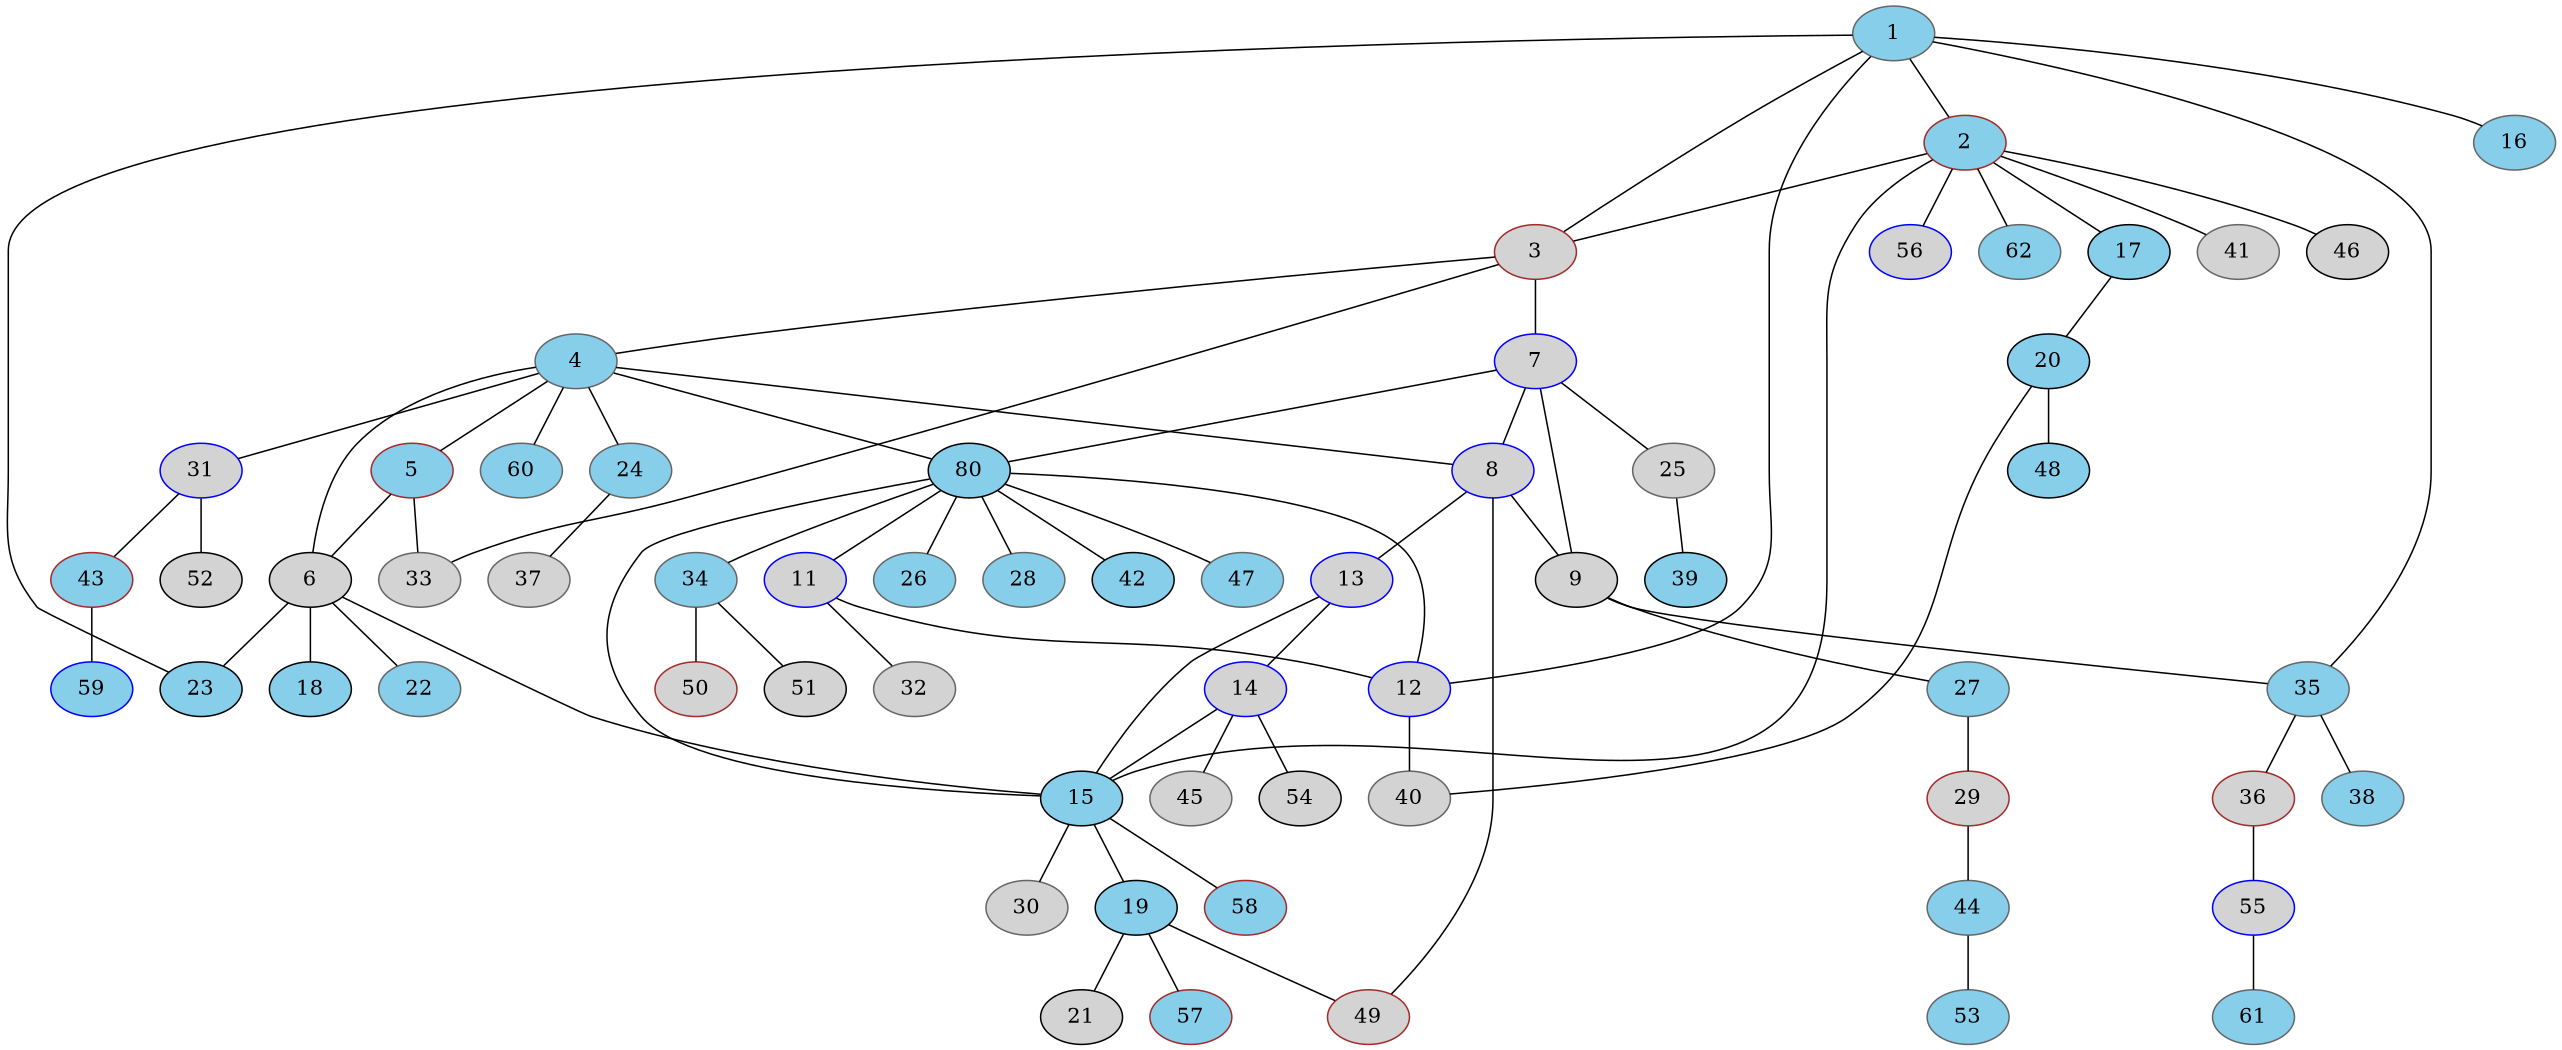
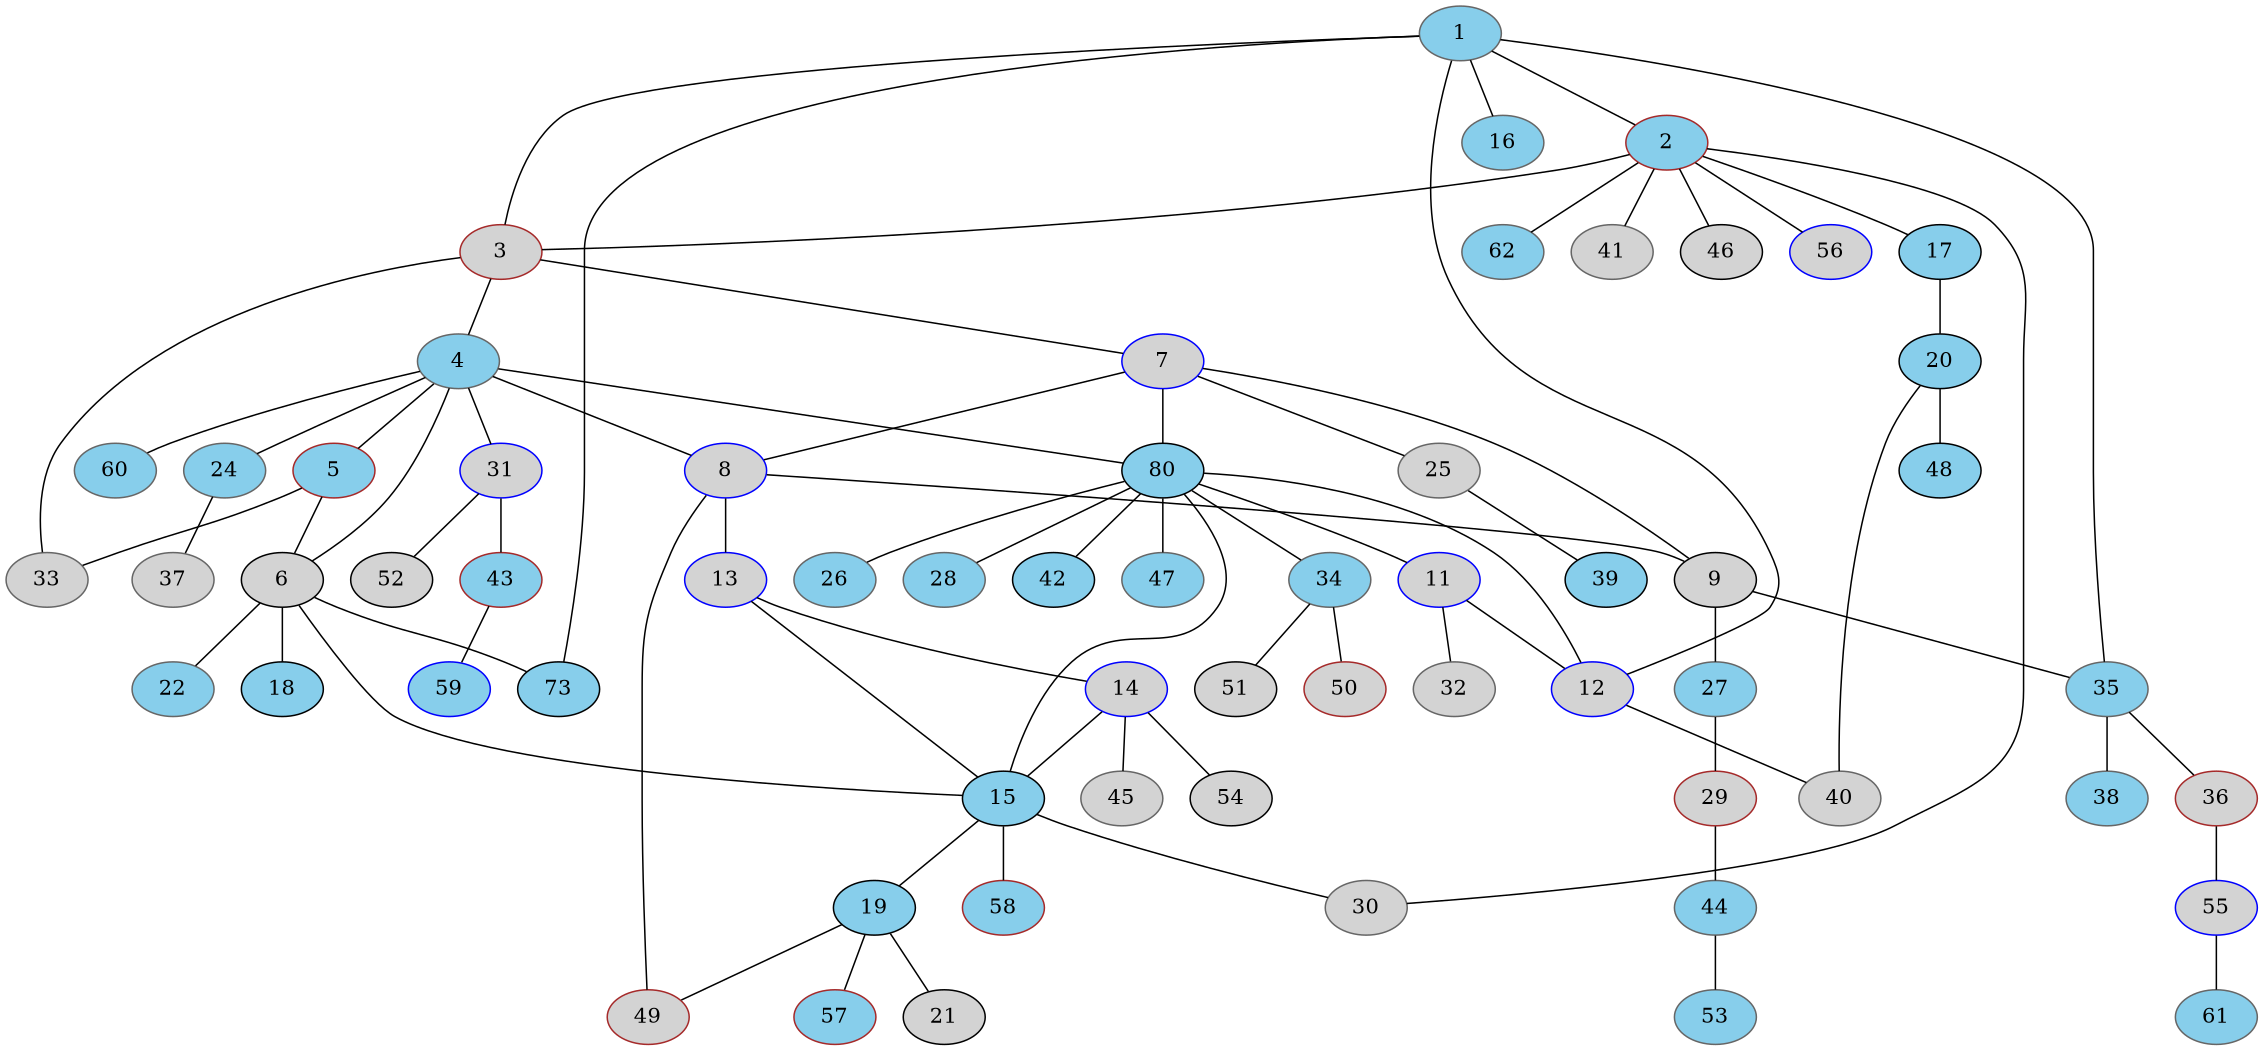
(201, 689) -> (559, 689)
(1751, 736) -> (2024, 651)
